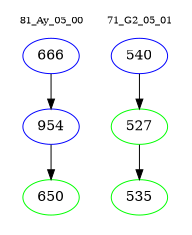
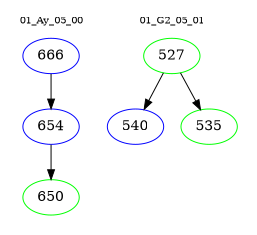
(52, 21) -> (52, 21)
(140, 21) -> (172, 21)
(139, 87) -> (156, 87)
(51, 127) -> (51, 127)
